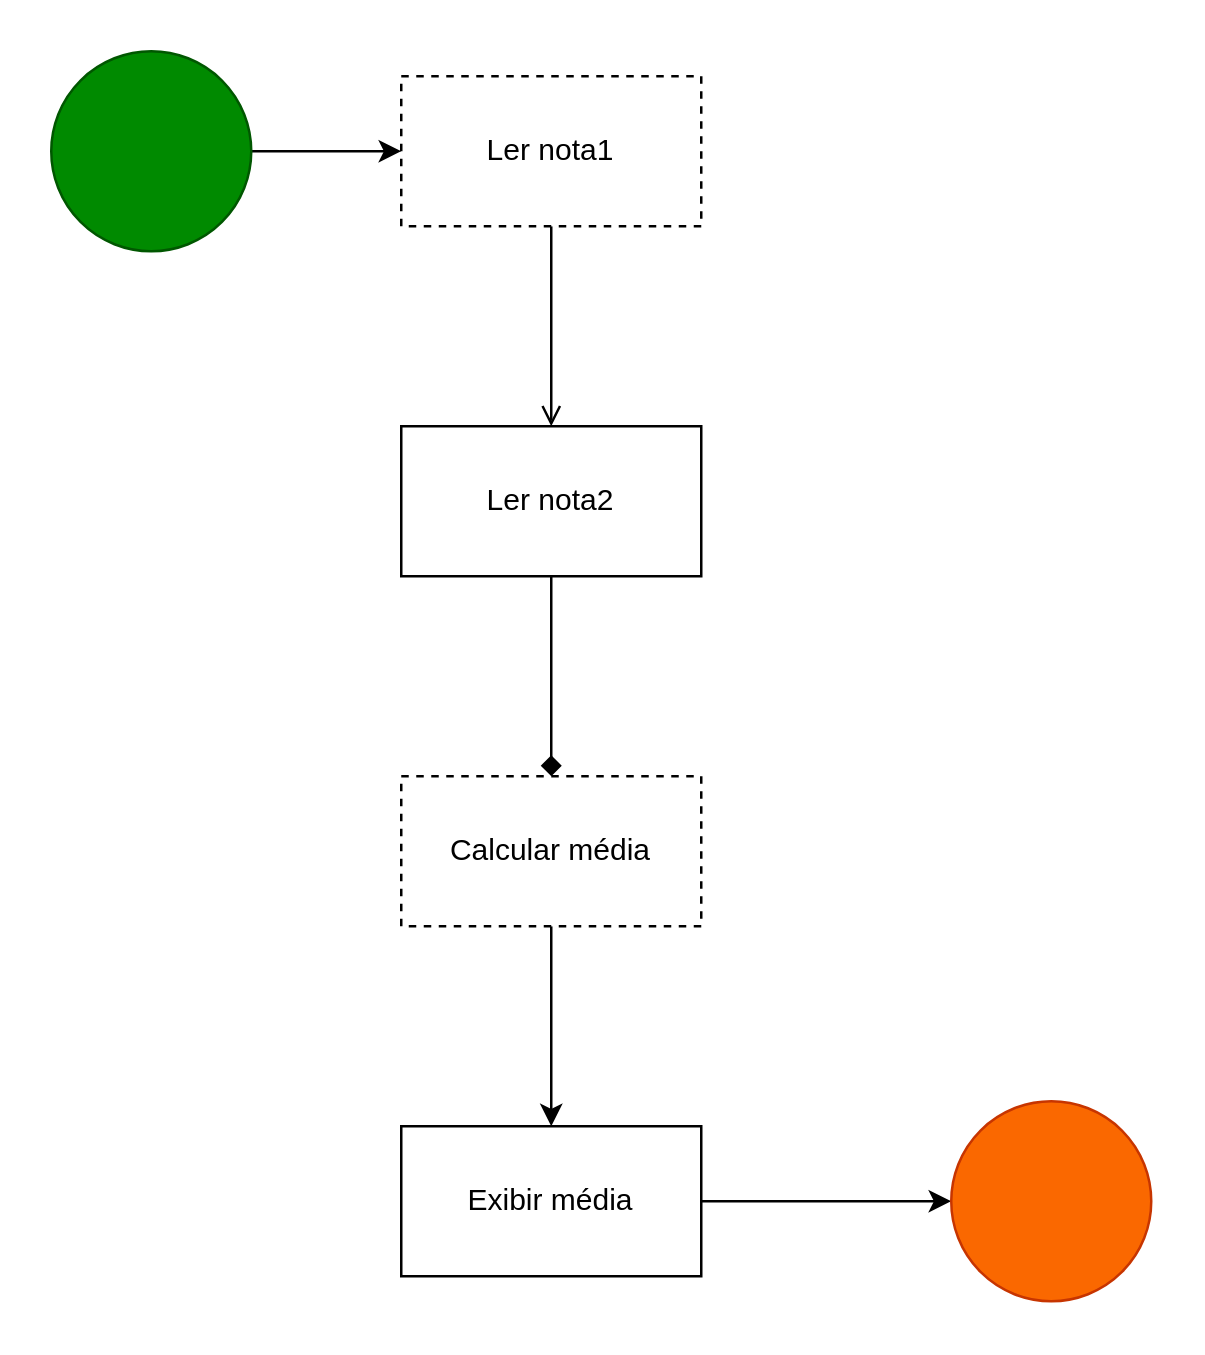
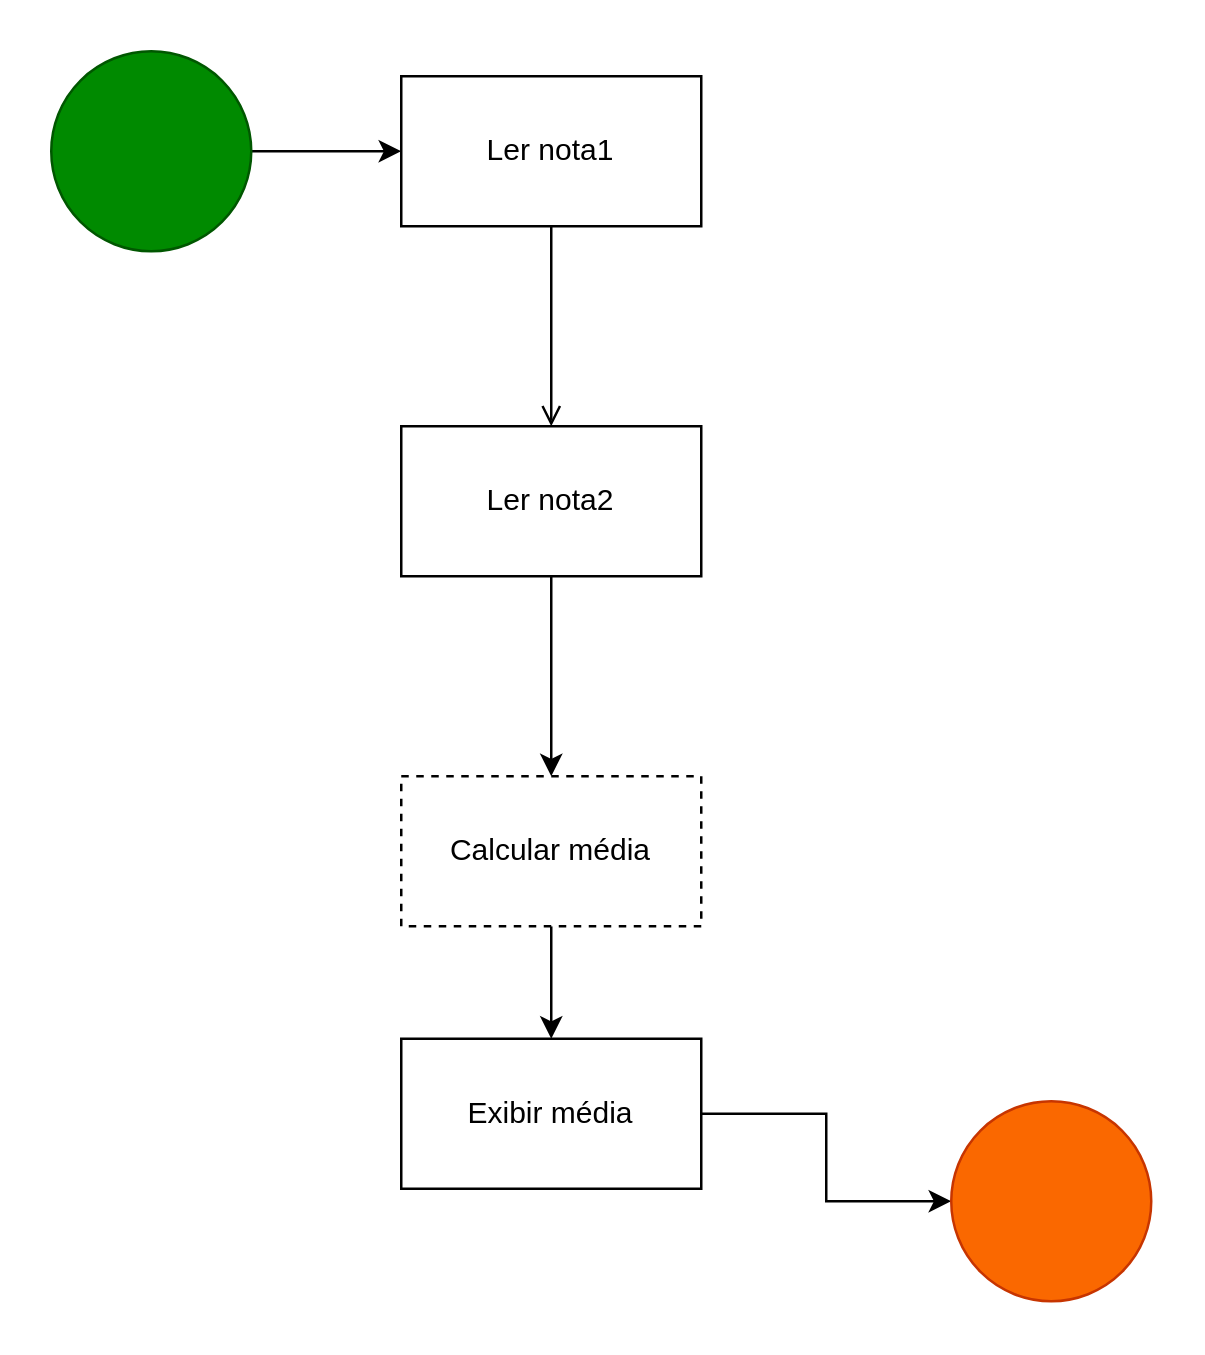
(551, 151) -> (551, 151)
(551, 756) -> (551, 757)
(551, 1201) -> (551, 1114)
